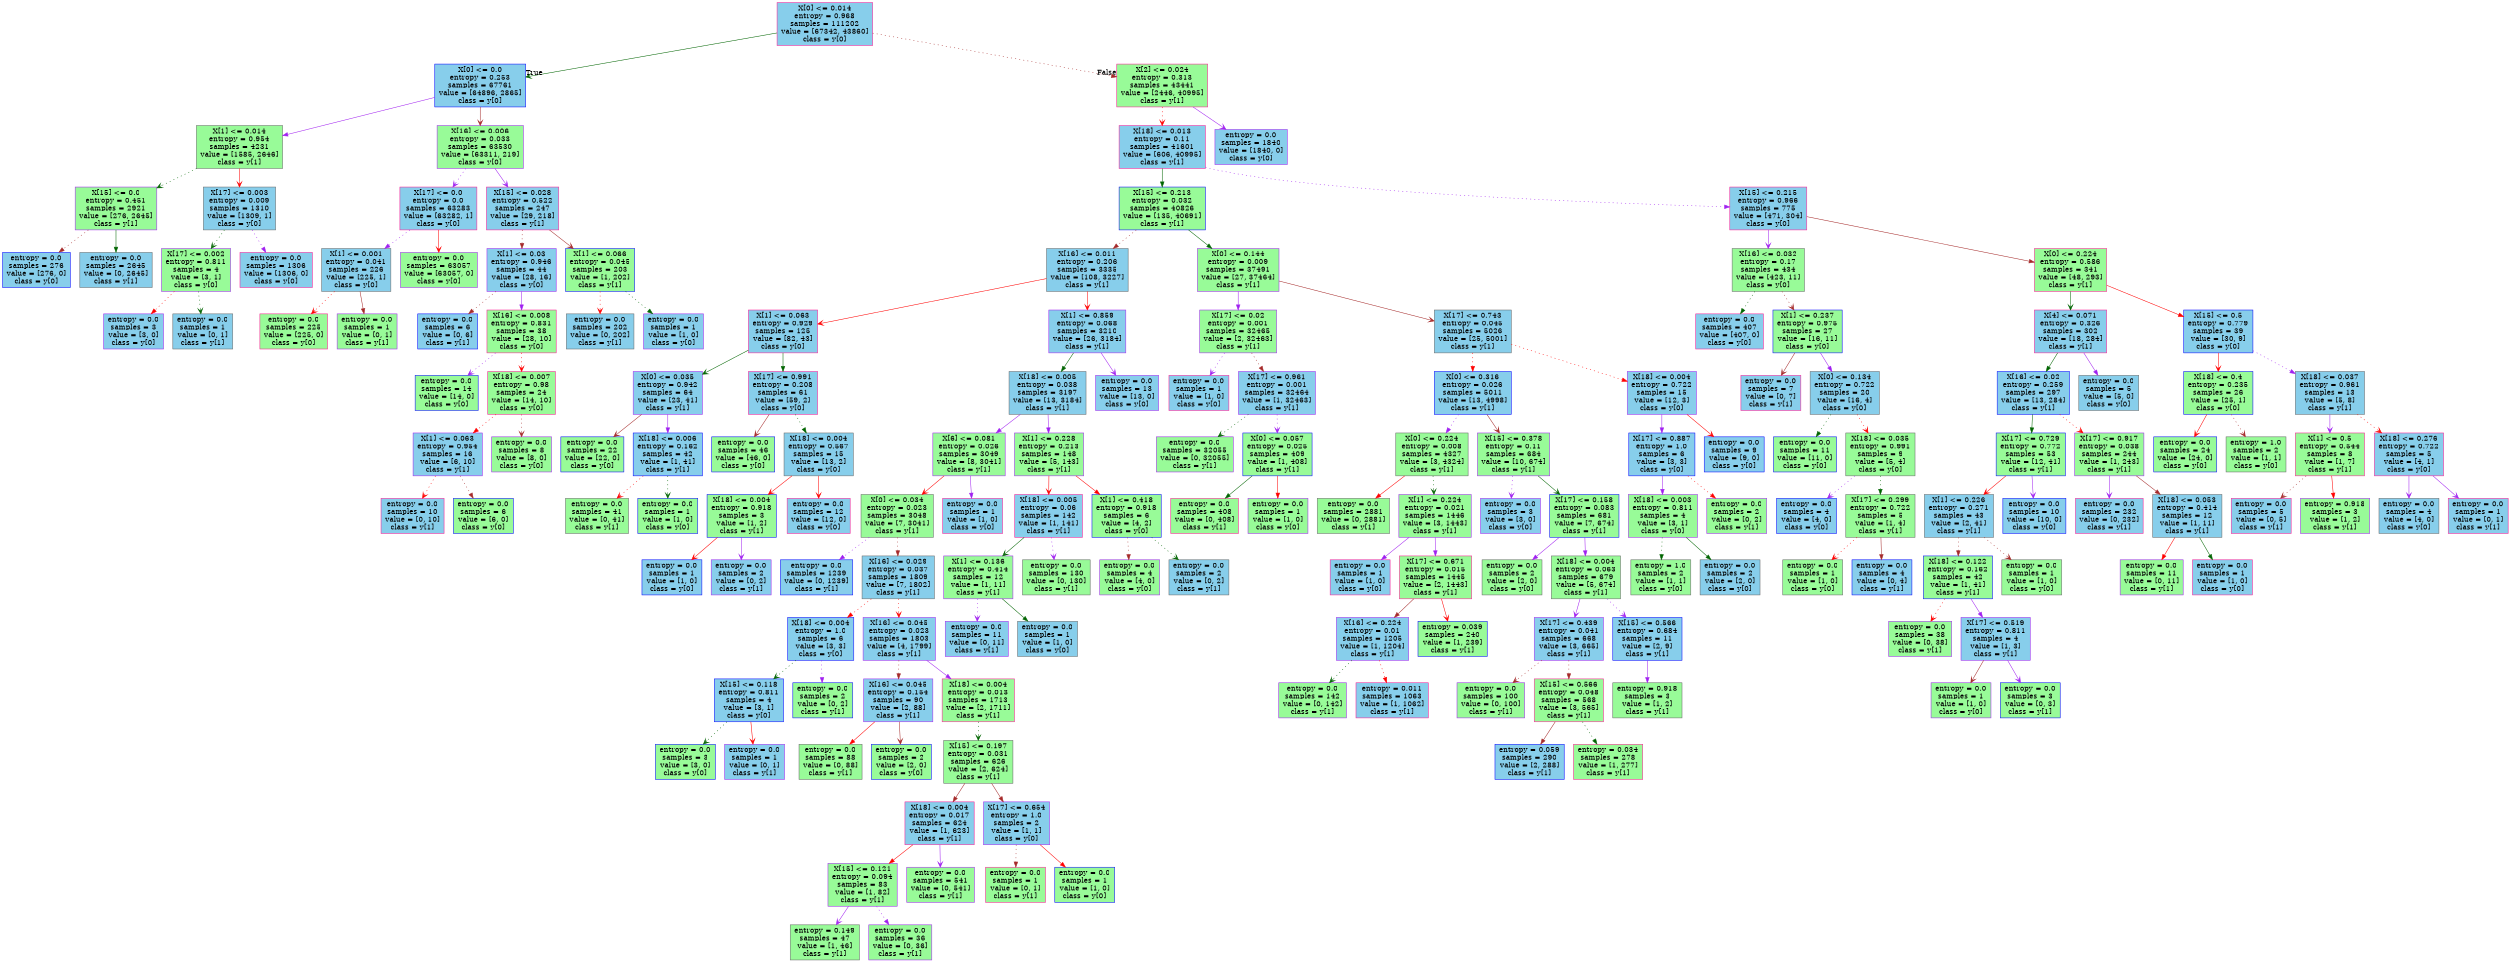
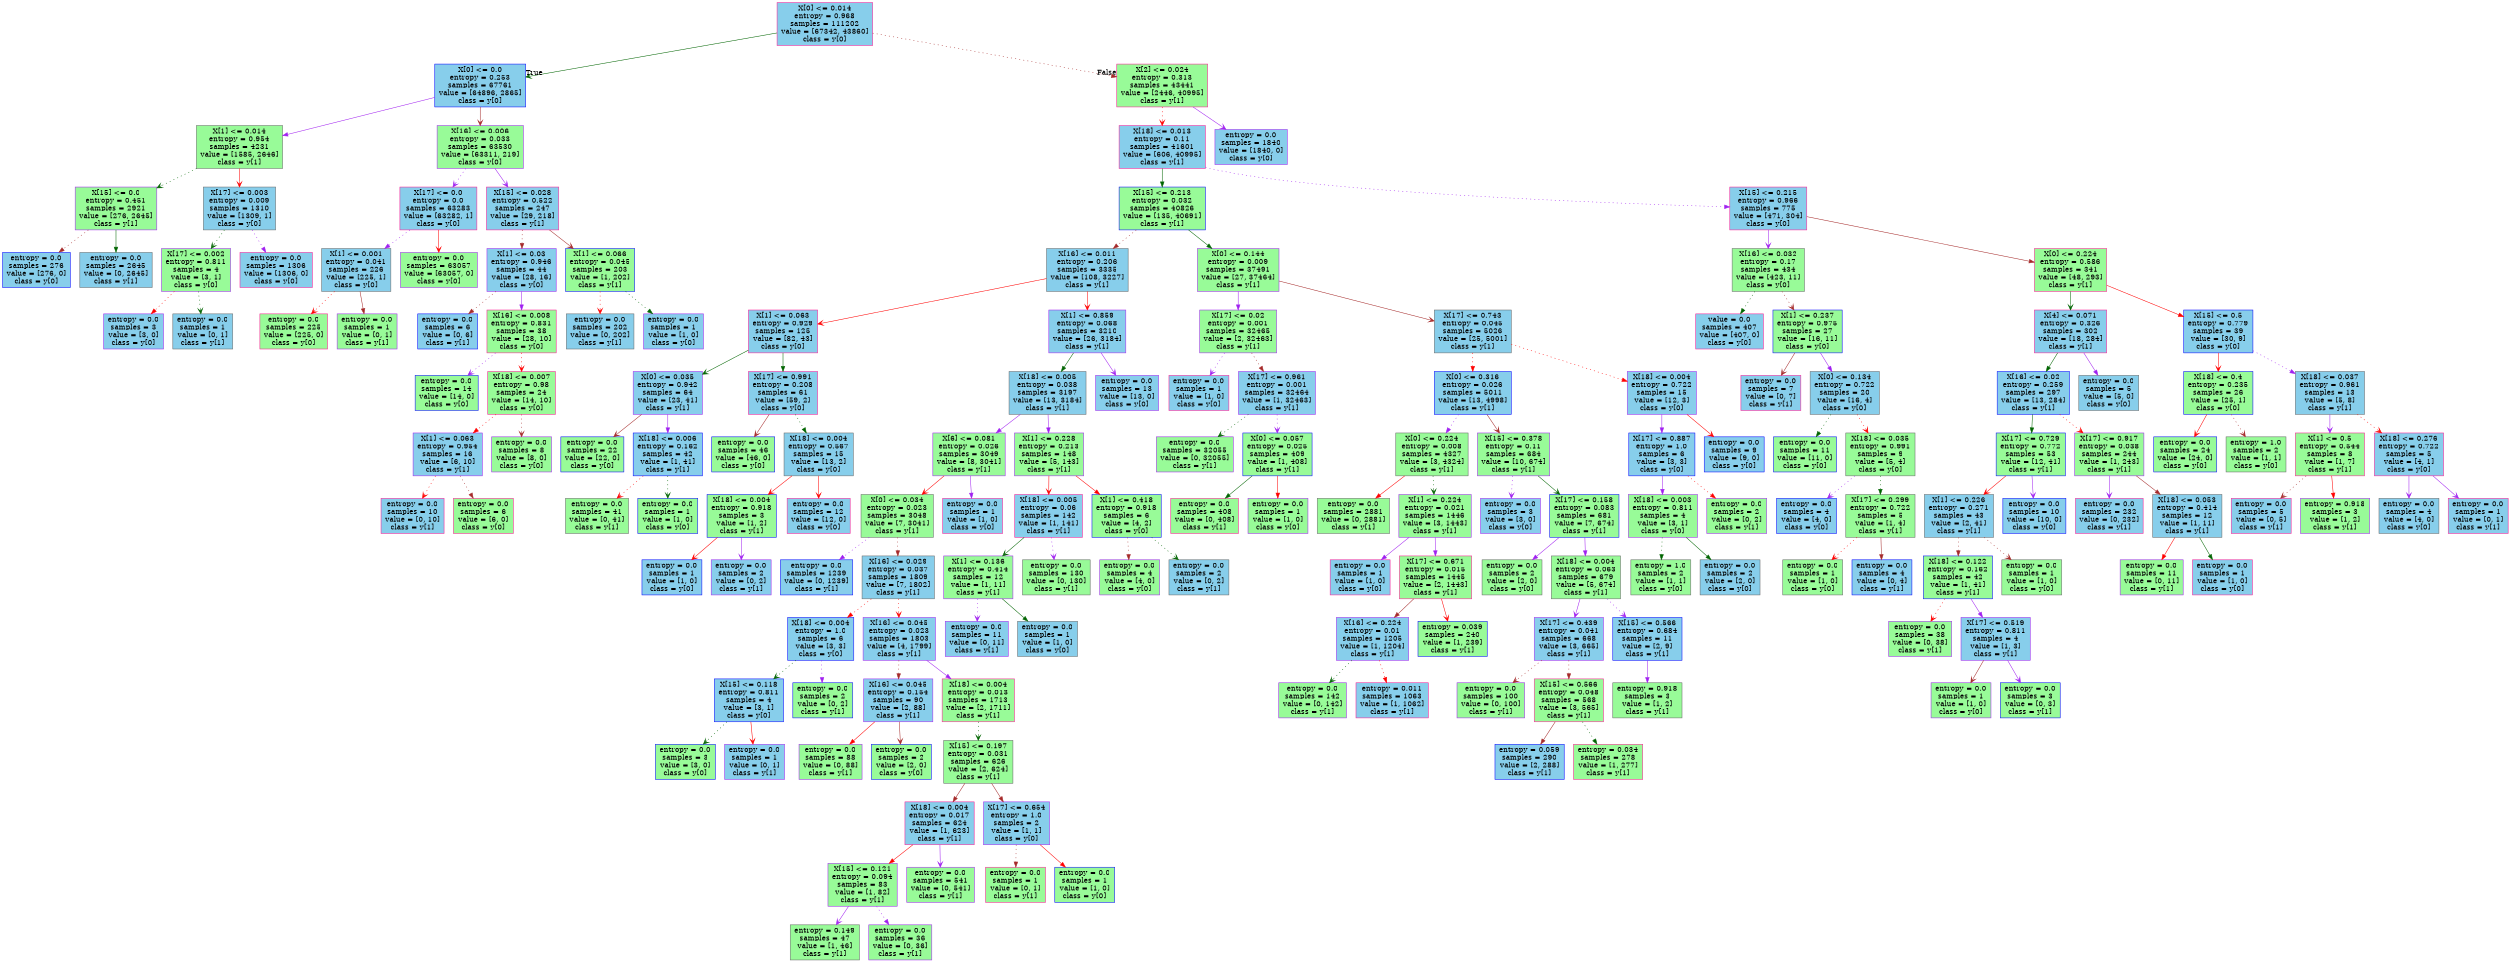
(1730, 331) -> (1730, 331)
(483, 516) -> (483, 516)
(831, 762) -> (831, 762)
